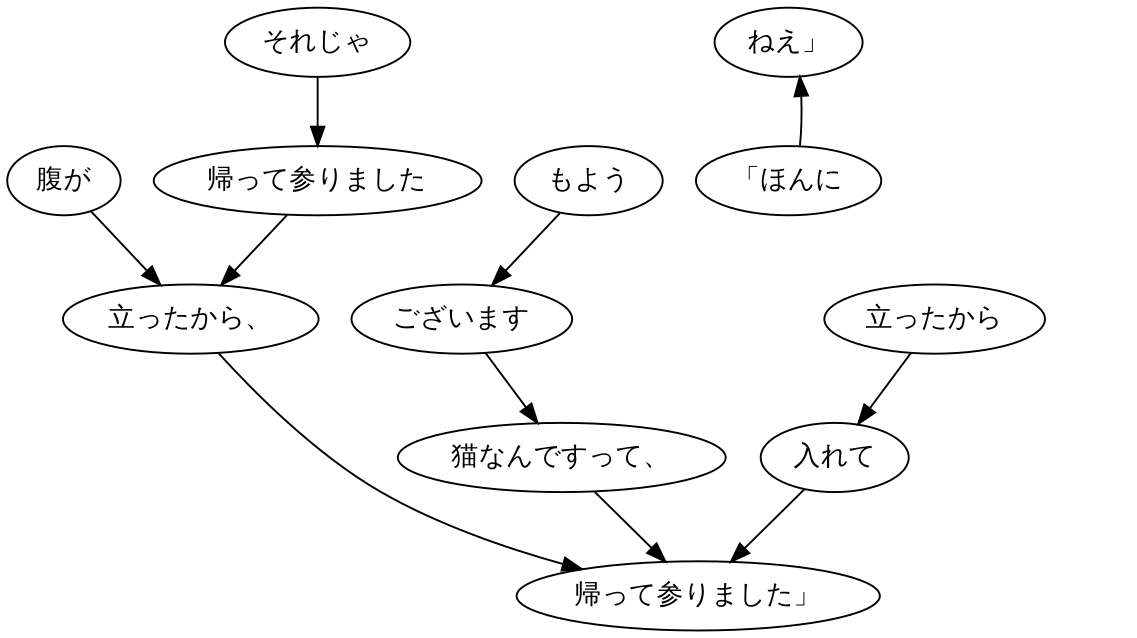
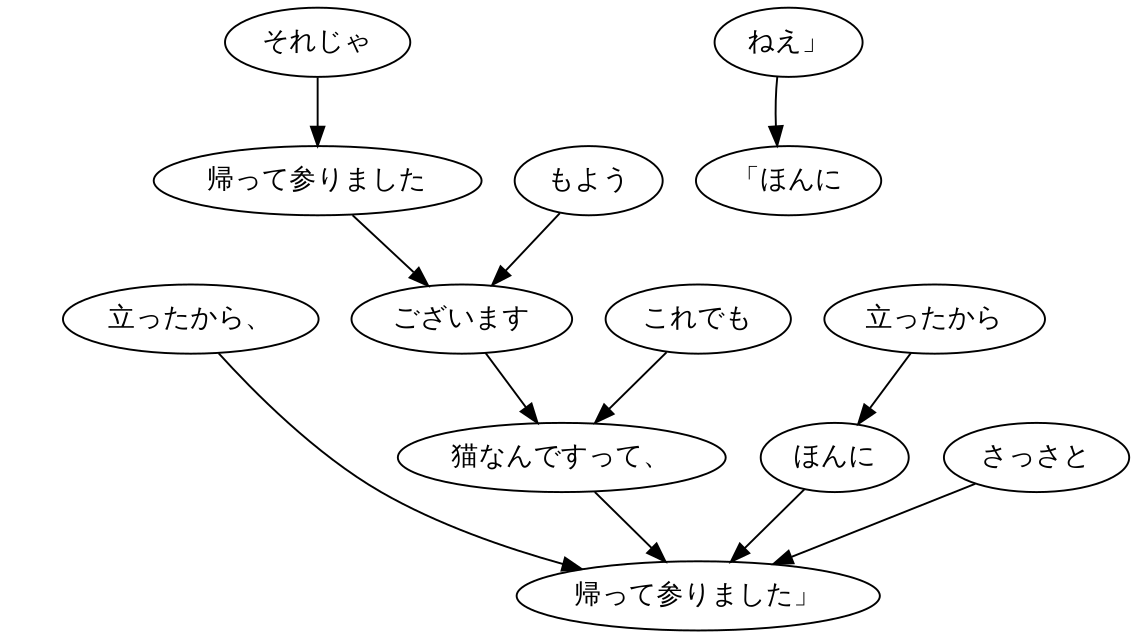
(801, 121) -> (776, 101)
(64, 181) -> none
(261, 243) -> (383, 244)
none -> (698, 319)
(835, 457) -> (835, 457)
none -> (1037, 457)
